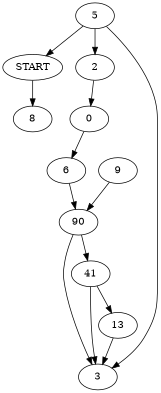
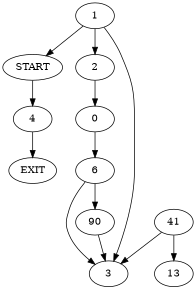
(95, 16) -> (95, 16)
(33, 119) -> (33, 119)
none -> (33, 171)
(118, 171) -> none
(84, 244) -> none
(109, 348) -> (66, 222)
